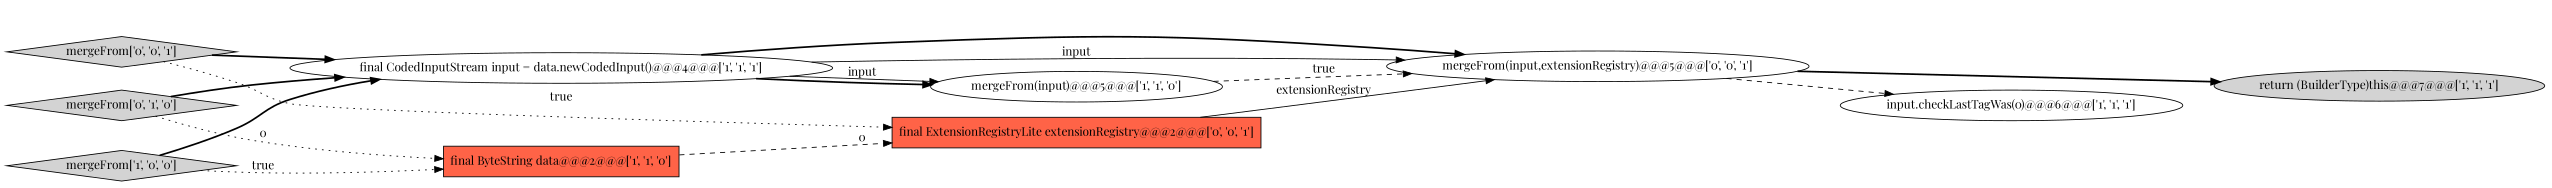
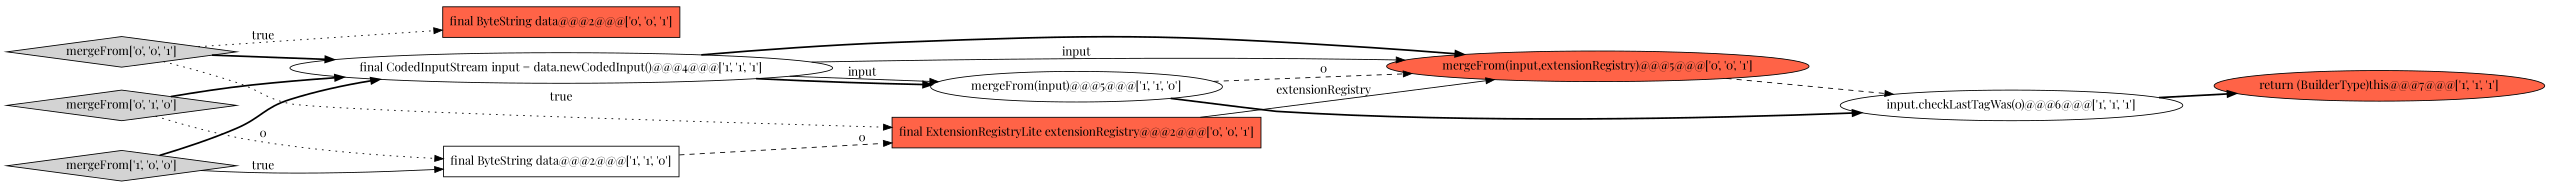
none -> (561, 22)
(1598, 66) -> (1598, 66)
(1324, 69) -> (1324, 69)
(2004, 76) -> (2193, 96)
(2379, 86) -> (2379, 86)
none -> (1511, 119)
(561, 162) -> (561, 162)
(318, 173) -> (318, 173)
